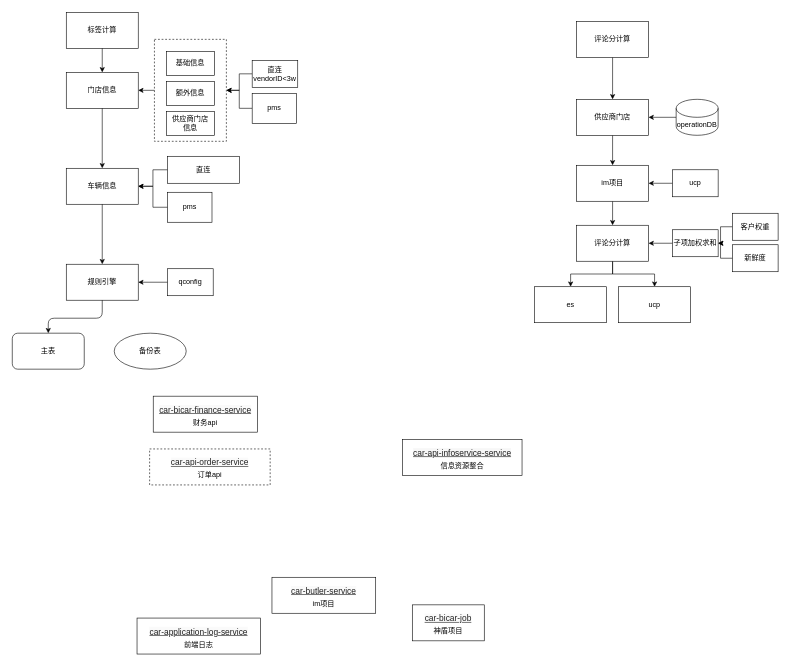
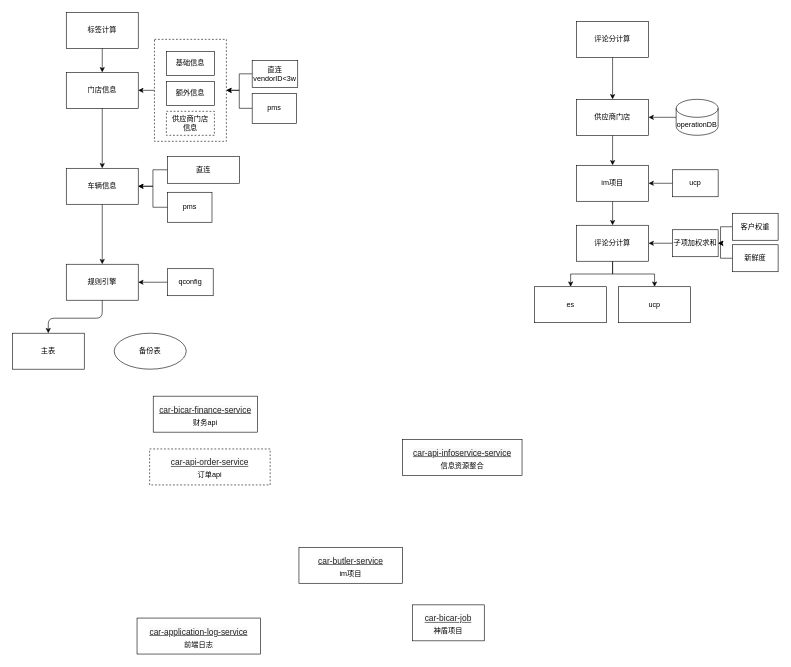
(191, 123) -> (191, 123)
(48, 351) -> (48, 351)
(324, 596) -> (351, 566)
